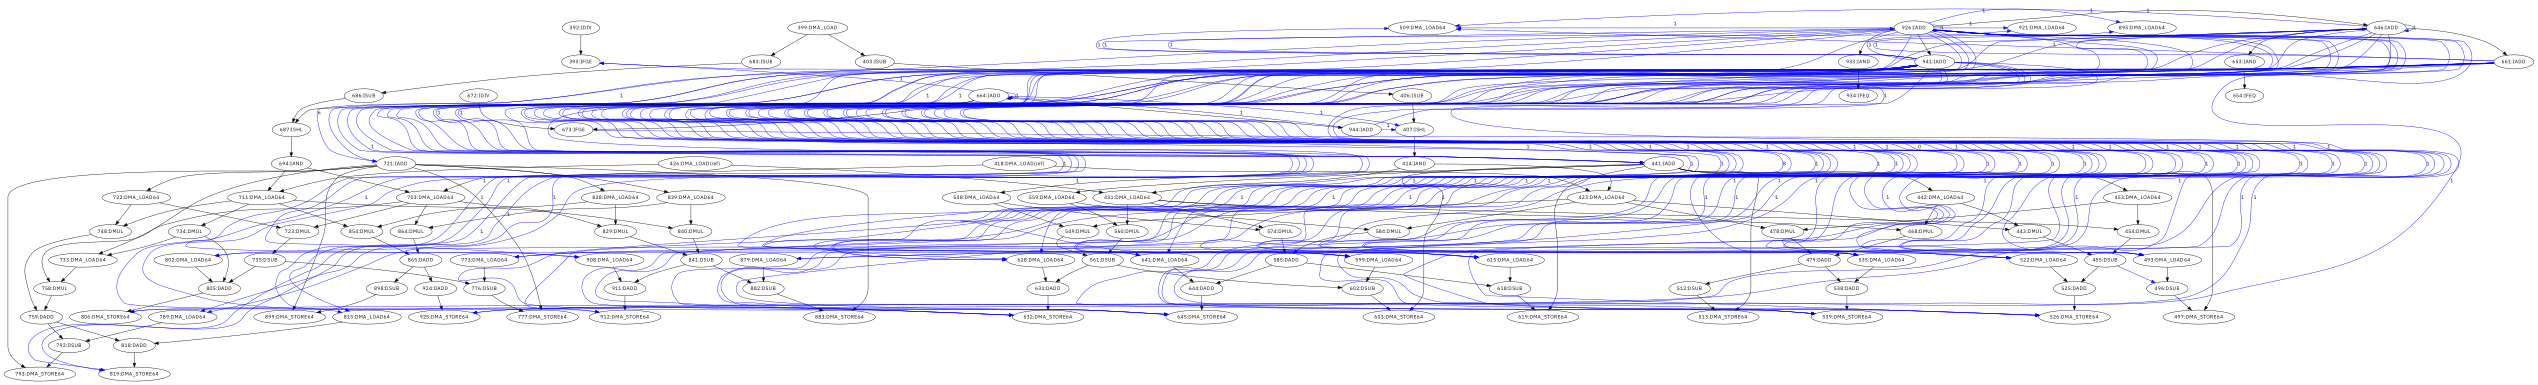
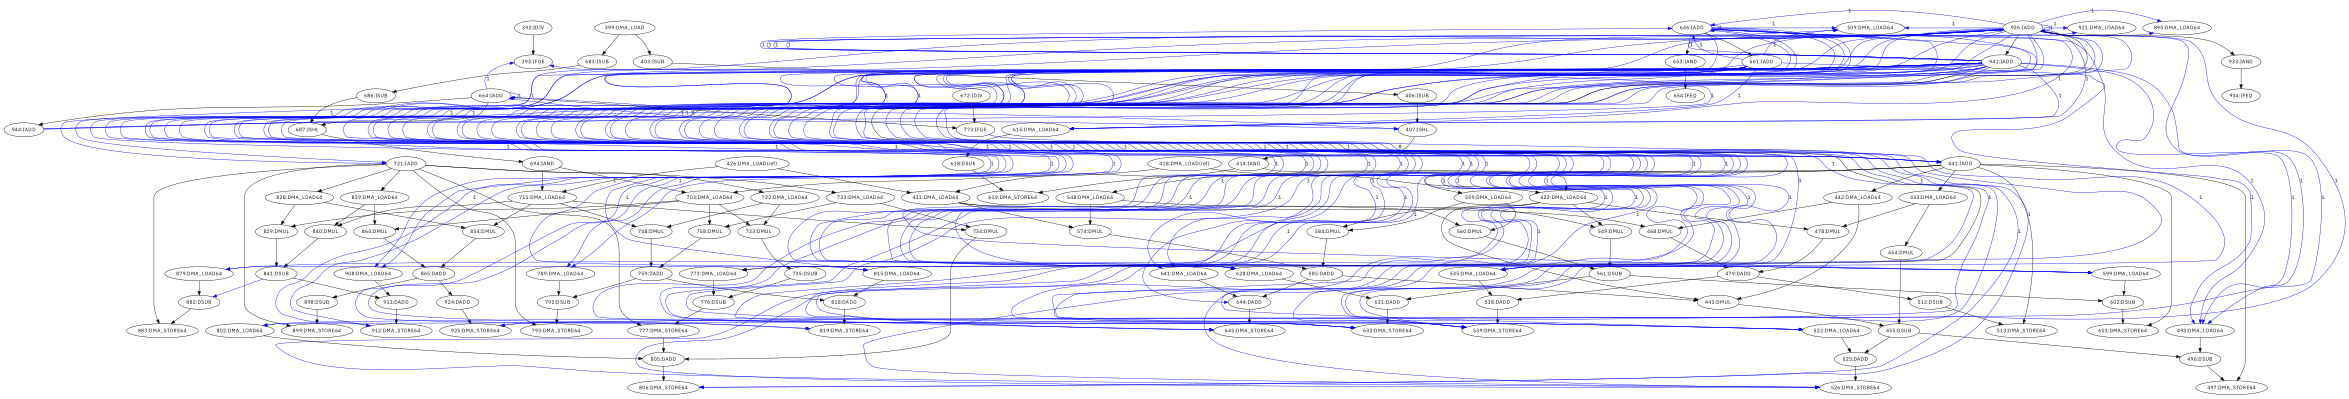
(2160, 11) -> (1860, 10)
none -> (762, 42)
(320, 113) -> (332, 113)
(1334, 120) -> (1872, 178)
(574, 130) -> (975, 130)
(1920, 147) -> (1265, 147)
(2329, 147) -> (1400, 147)
(1785, 164) -> (1369, 164)
(1780, 181) -> (1800, 181)
(1456, 191) -> (593, 117)
(1636, 214) -> none
(142, 247) -> (945, 220)
(244, 273) -> (664, 346)
(1396, 274) -> (1544, 290)
(2135, 274) -> (2047, 345)
(733, 275) -> (240, 287)
